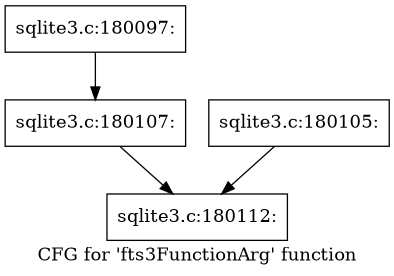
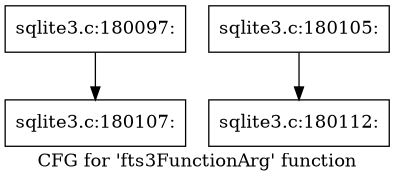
(141, 166) -> none
